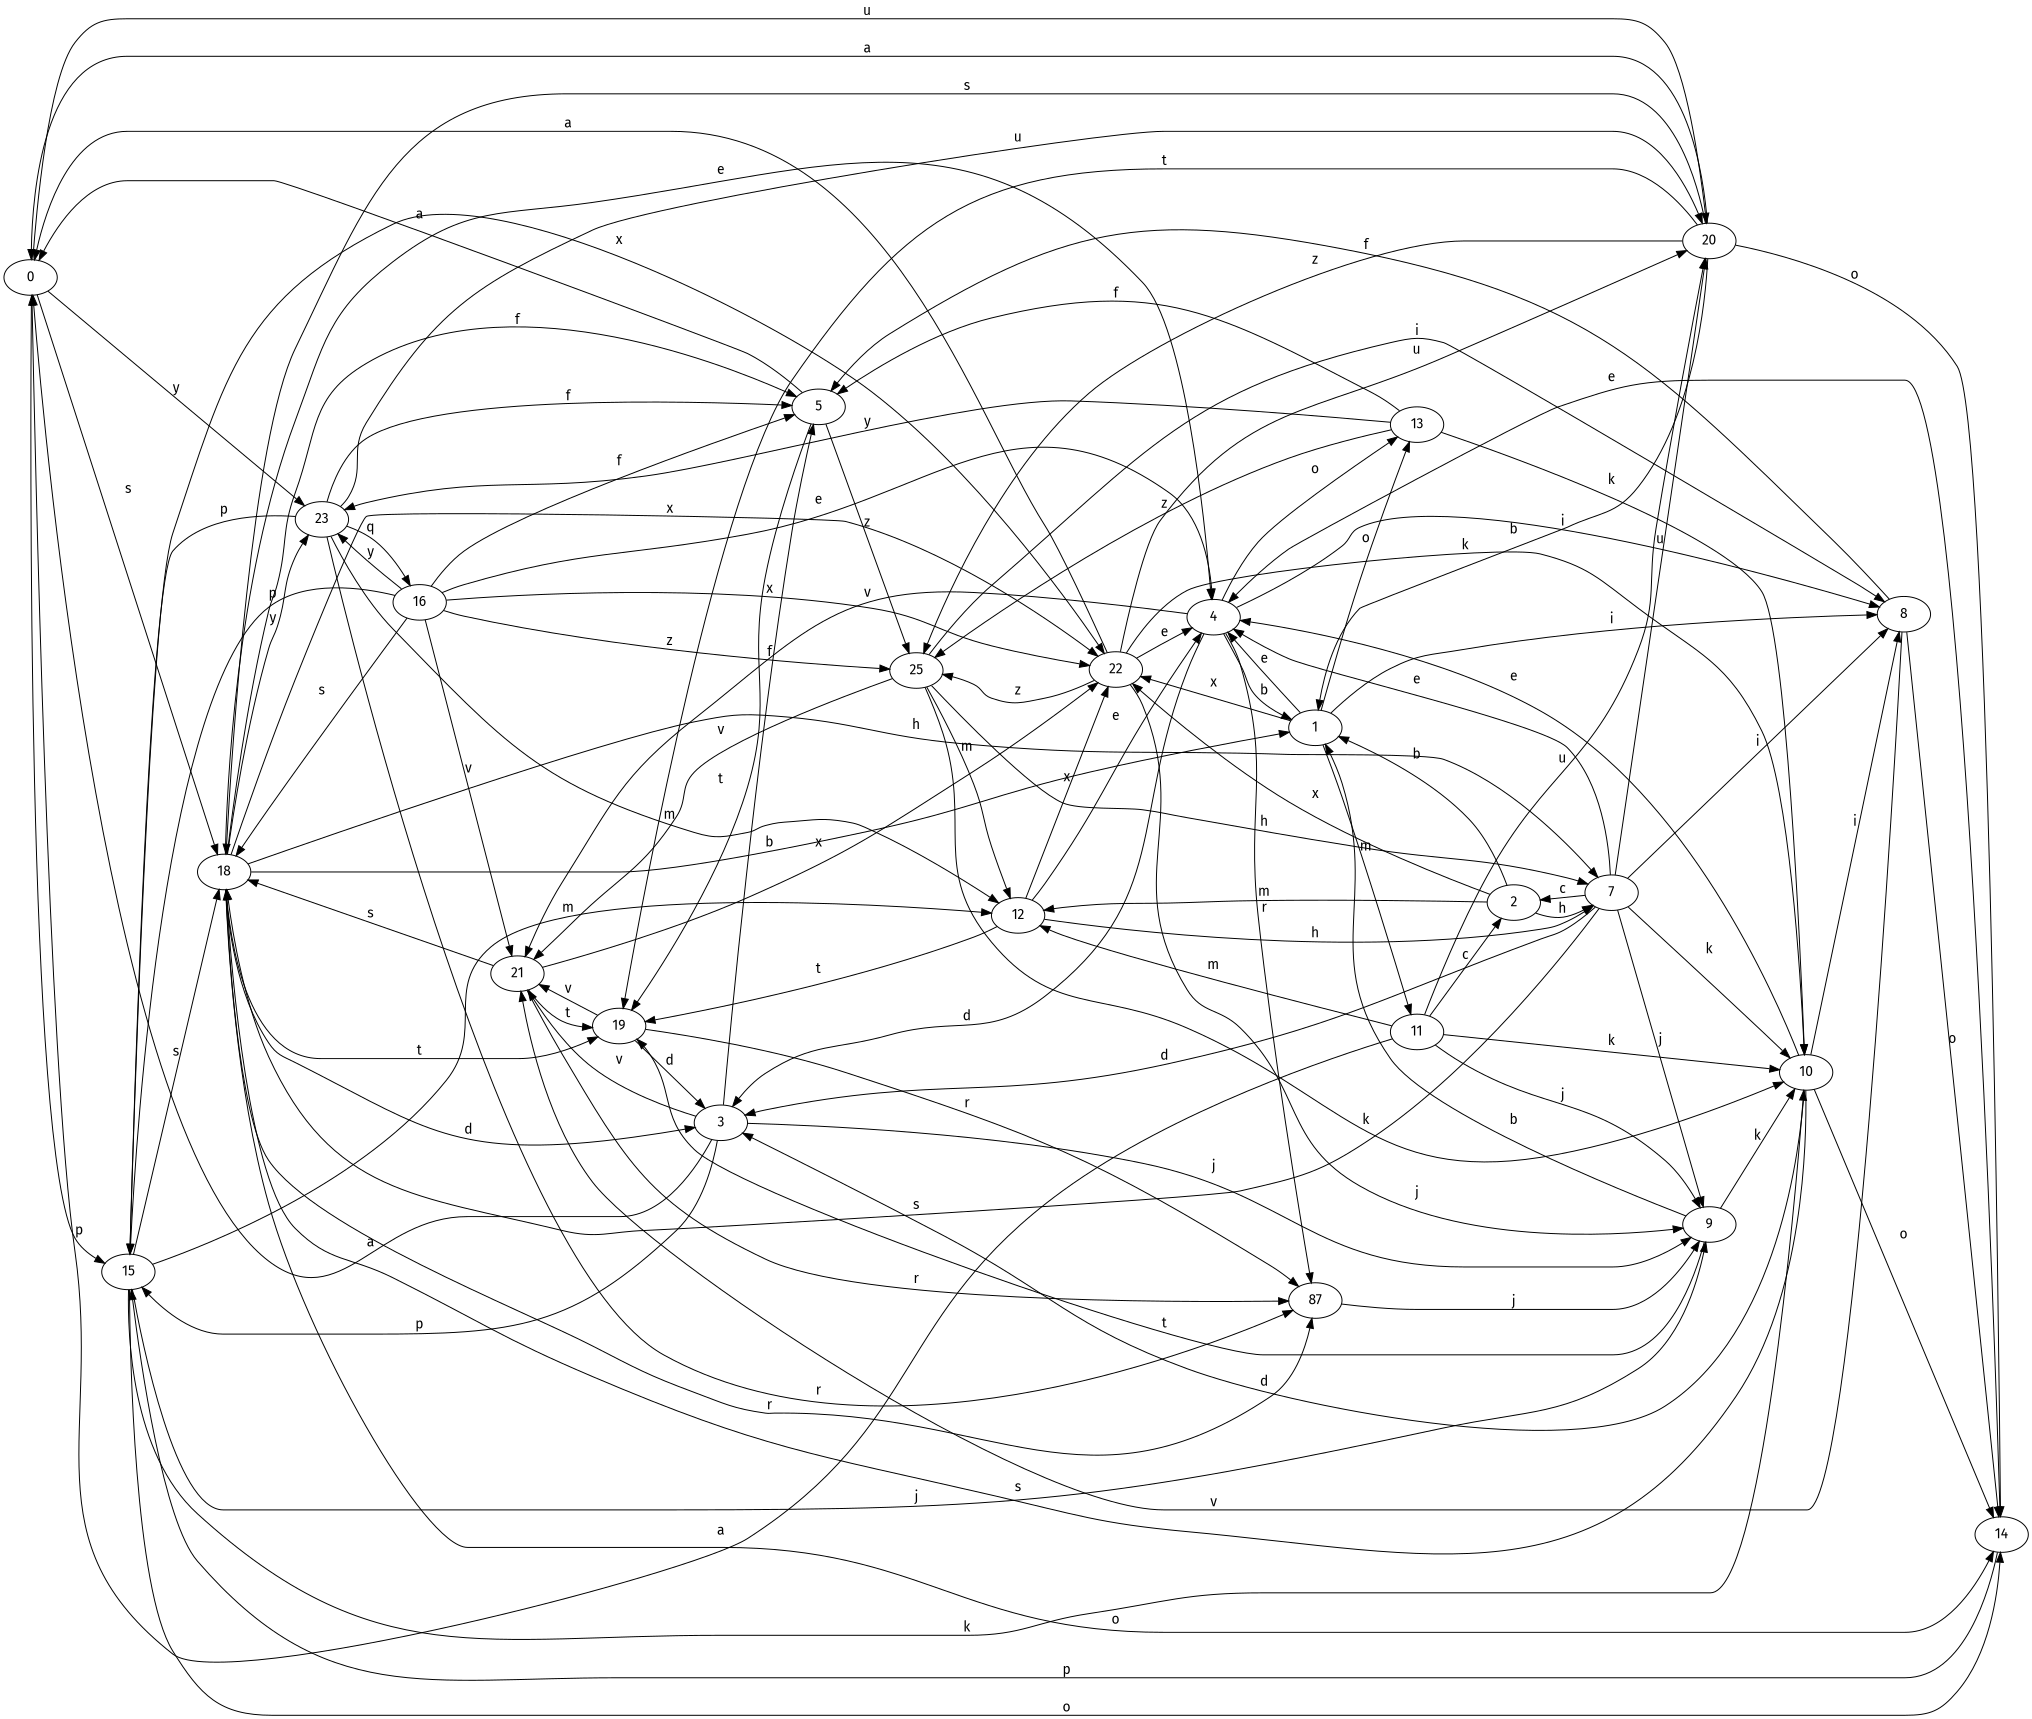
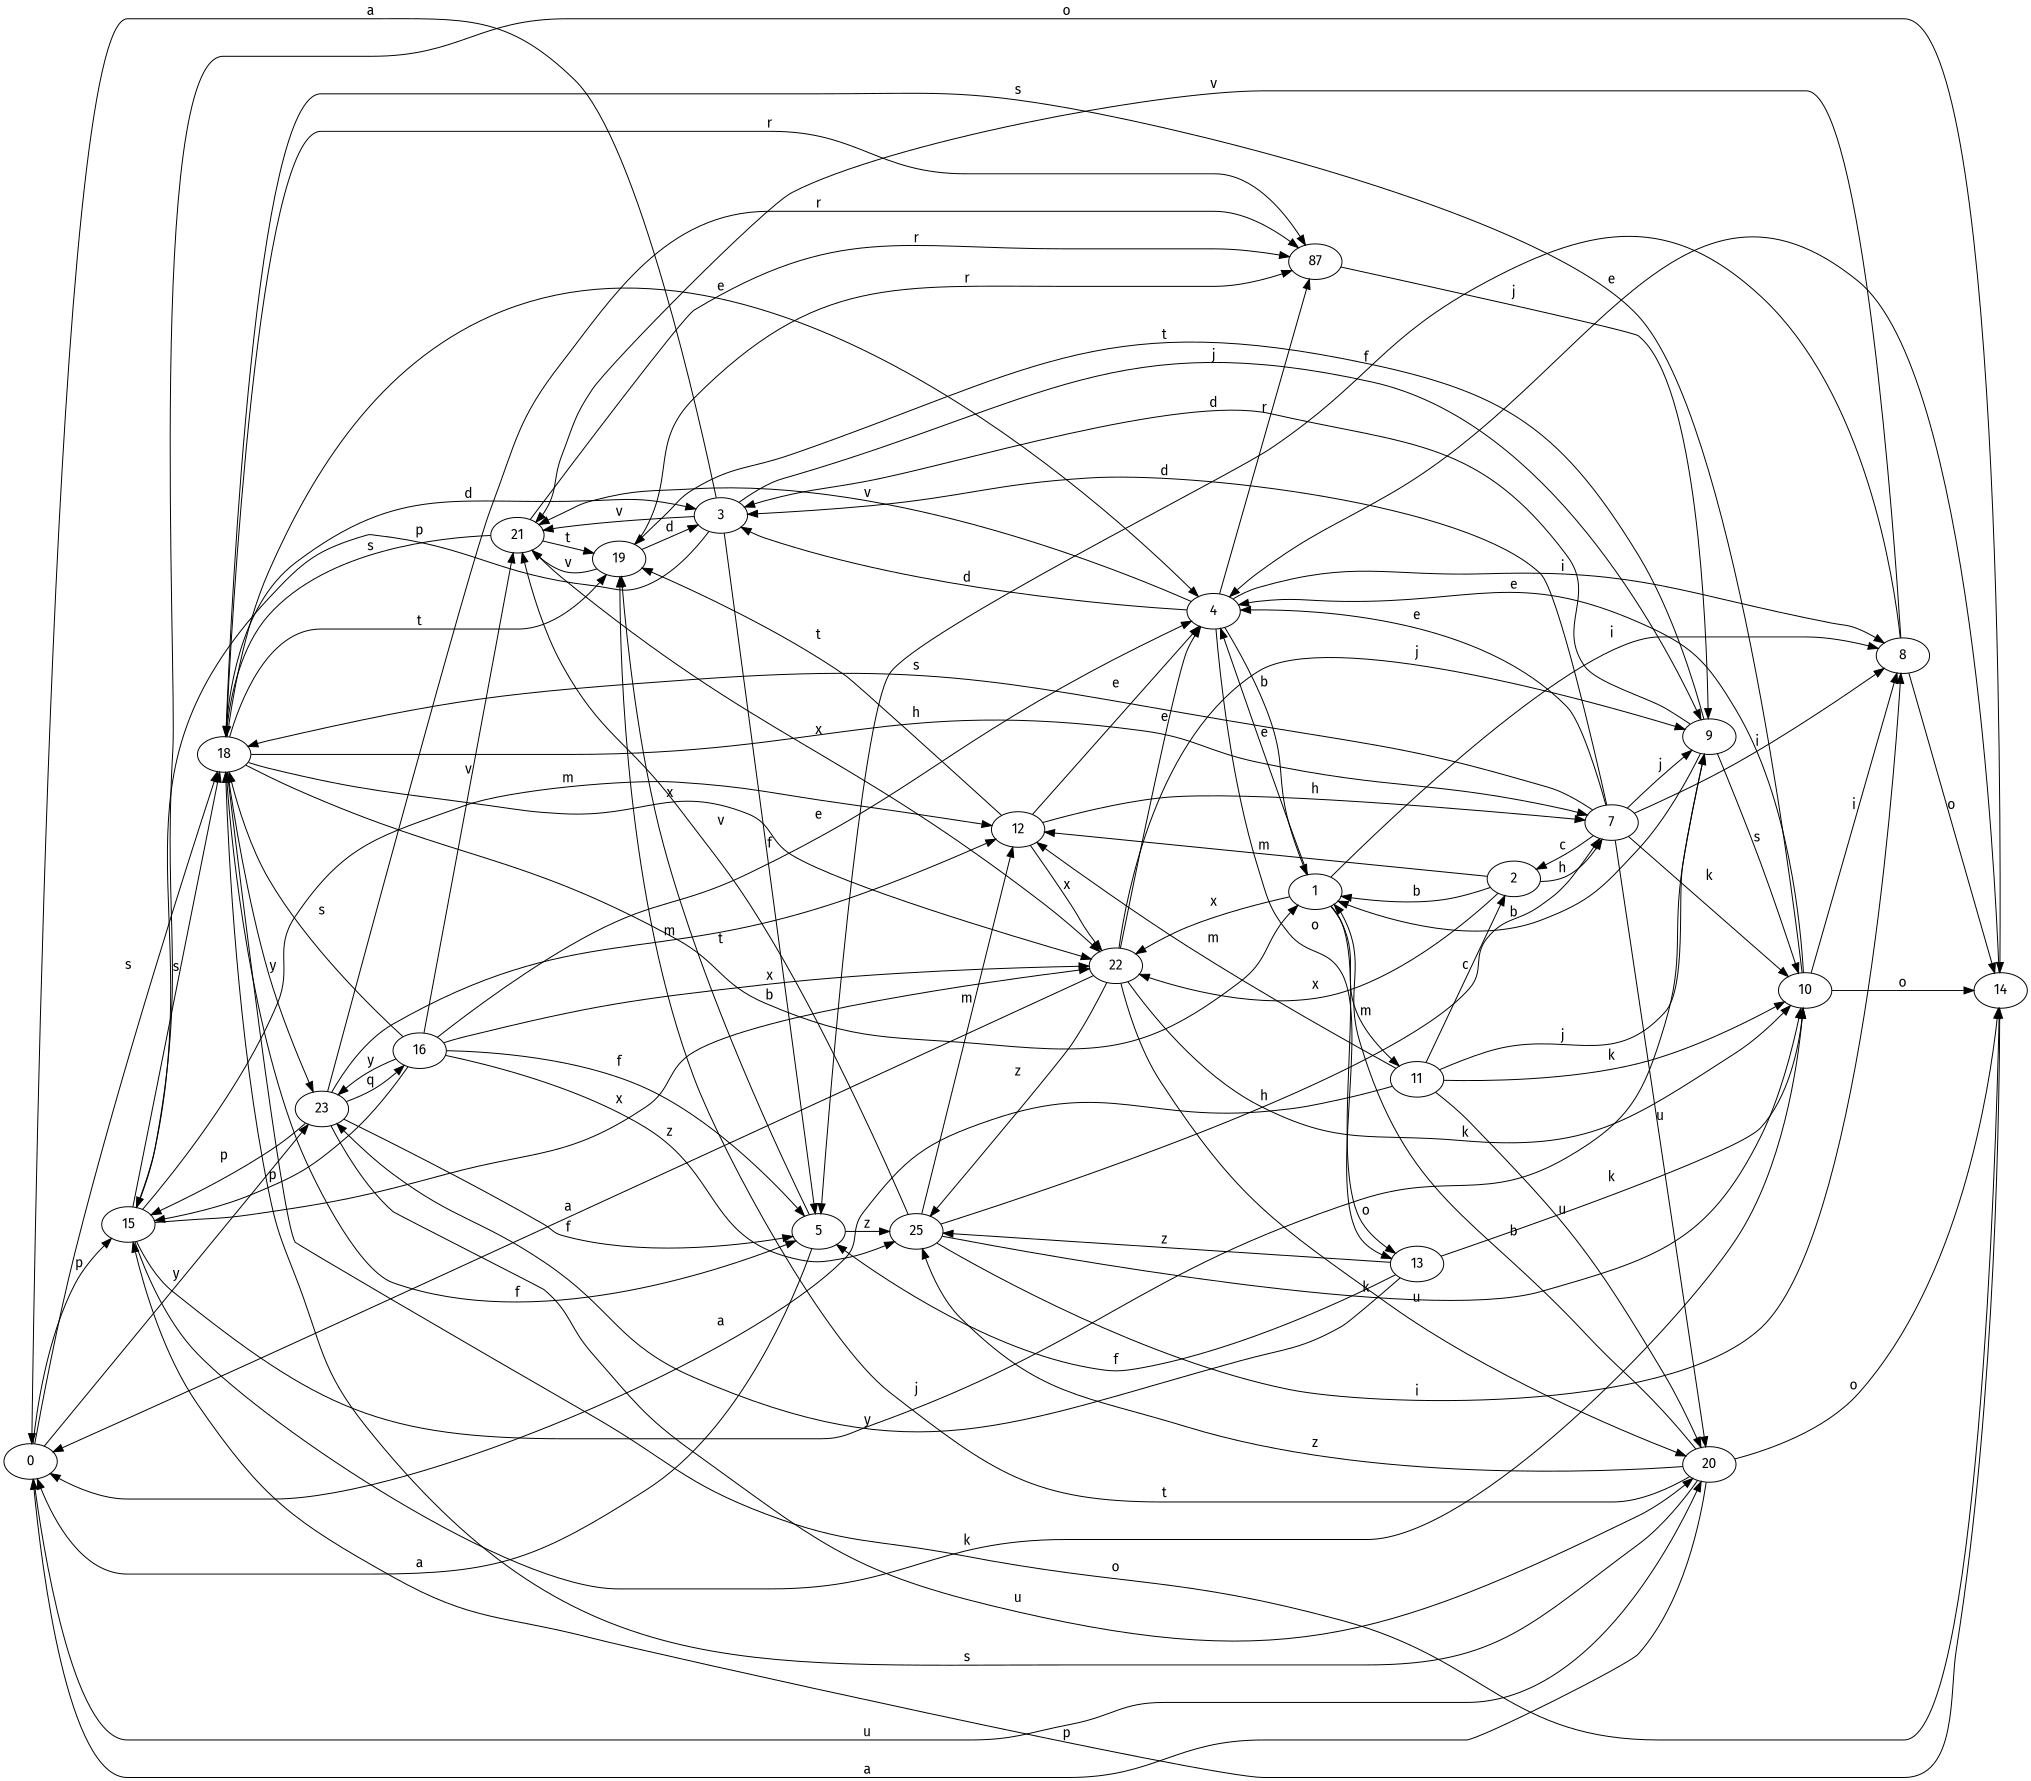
(1758, 1136) -> (1757, 838)
(1357, 1412) -> (1295, 419)
